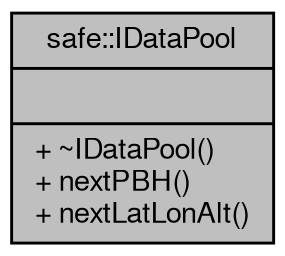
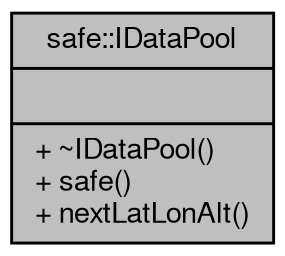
(114, 182) -> (84, 182)
